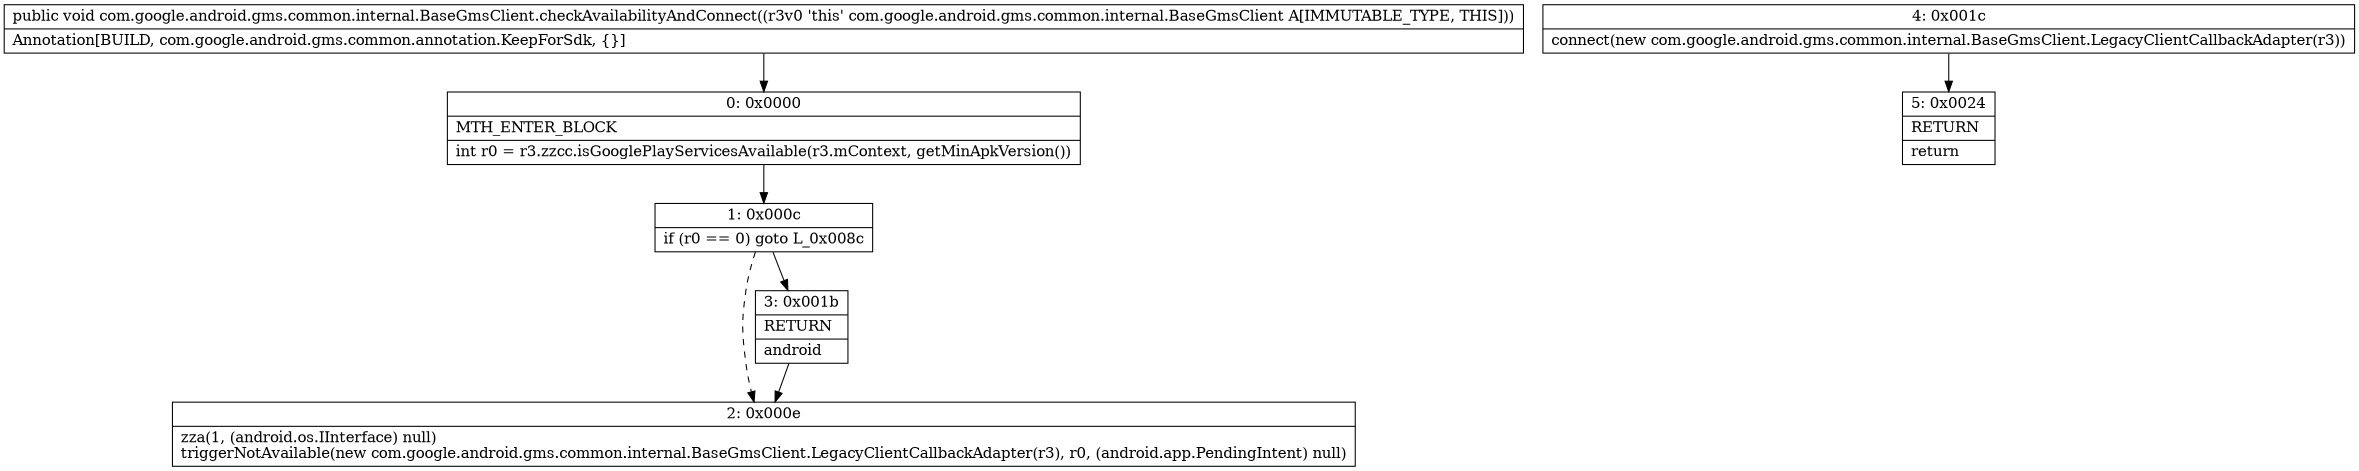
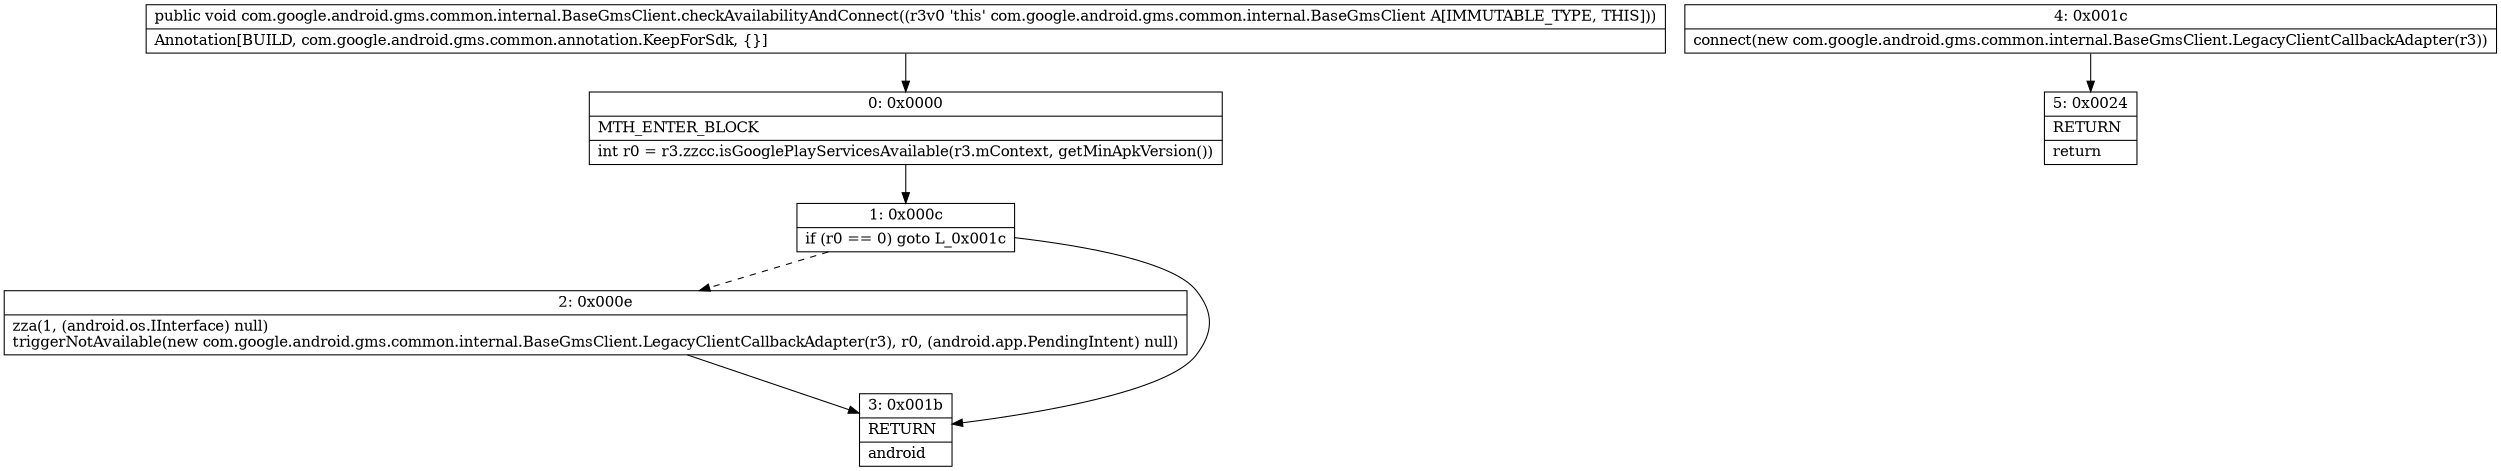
(764, 239) -> (906, 239)
(784, 378) -> (768, 382)
